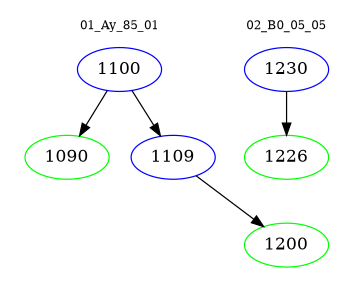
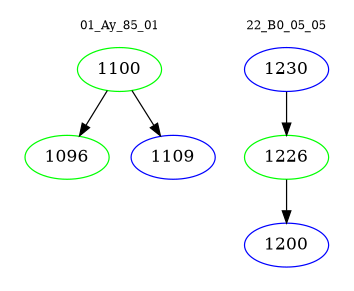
(287, 26) -> (287, 26)
(120, 70) -> (120, 70)
(67, 157) -> (67, 157)
(225, 198) -> (287, 195)
(287, 245) -> (287, 245)
